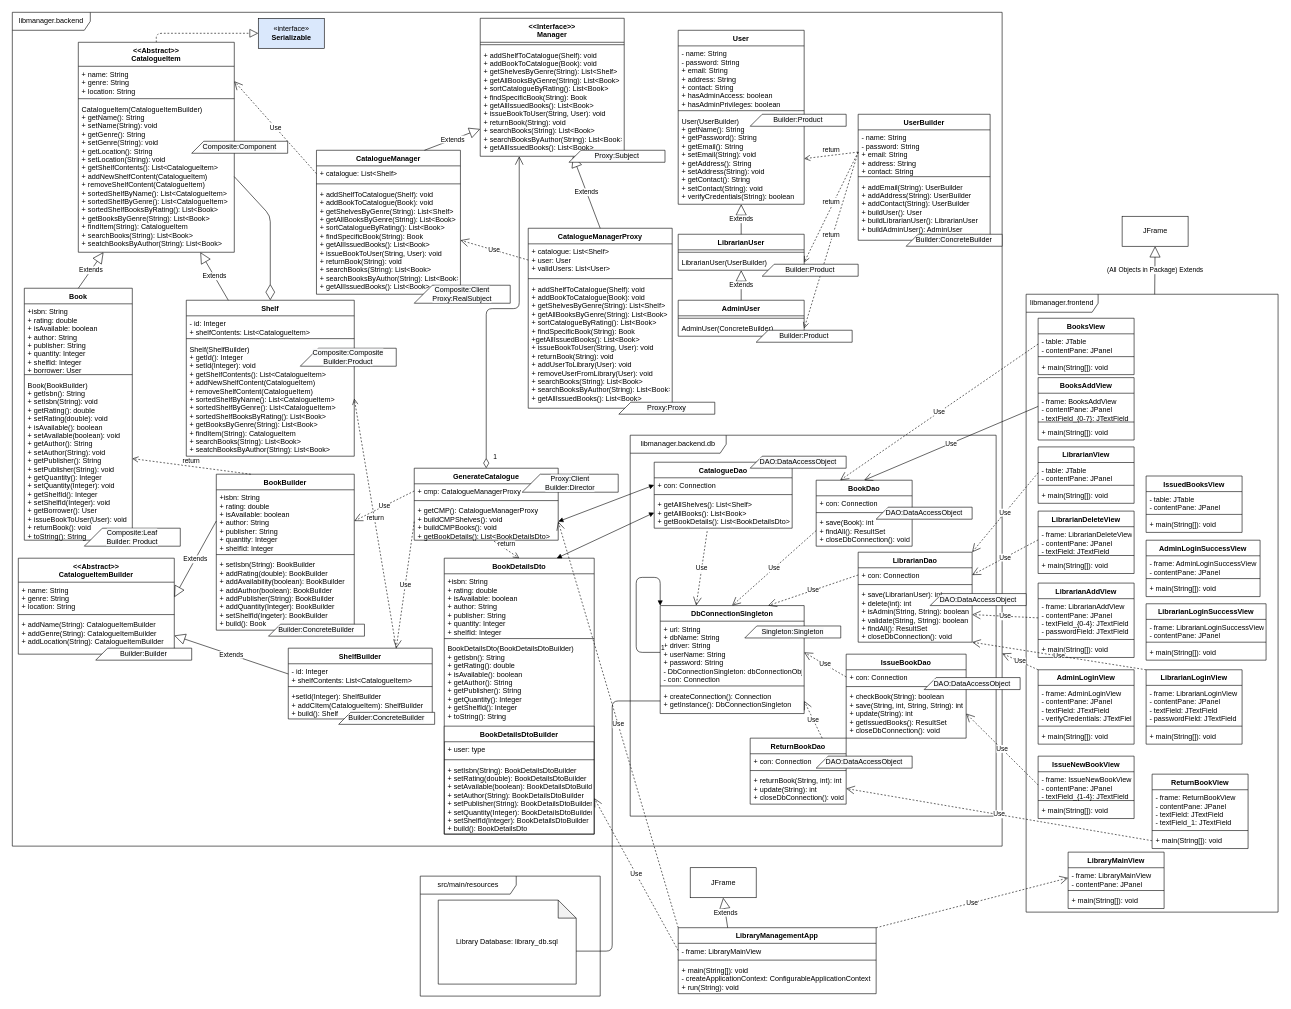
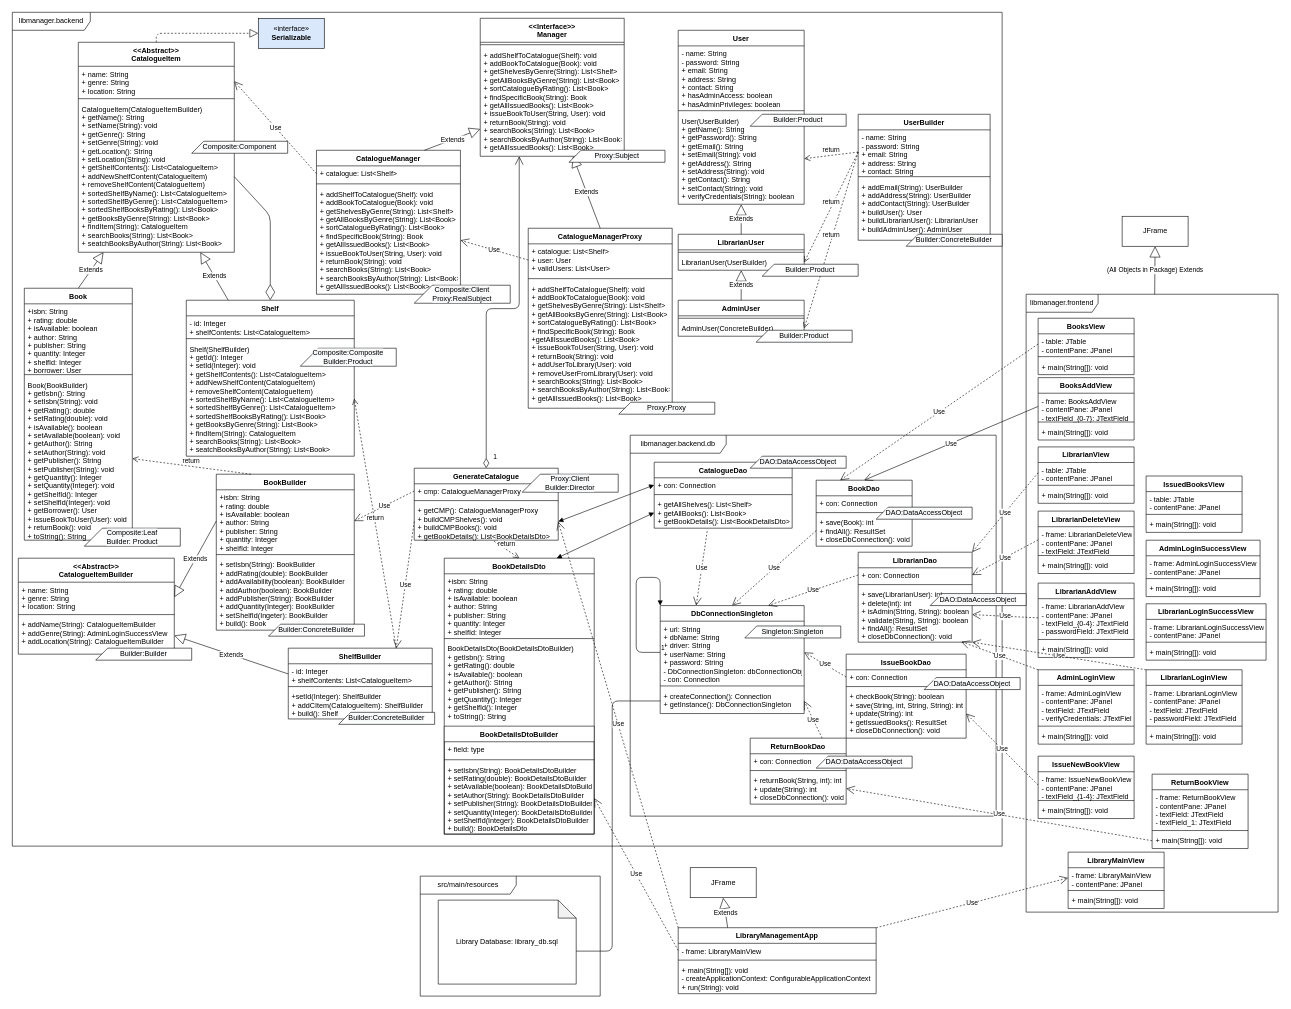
(94, 625) -> (94, 625)
(1014, 659) -> (998, 655)
(469, 750) -> (469, 750)
